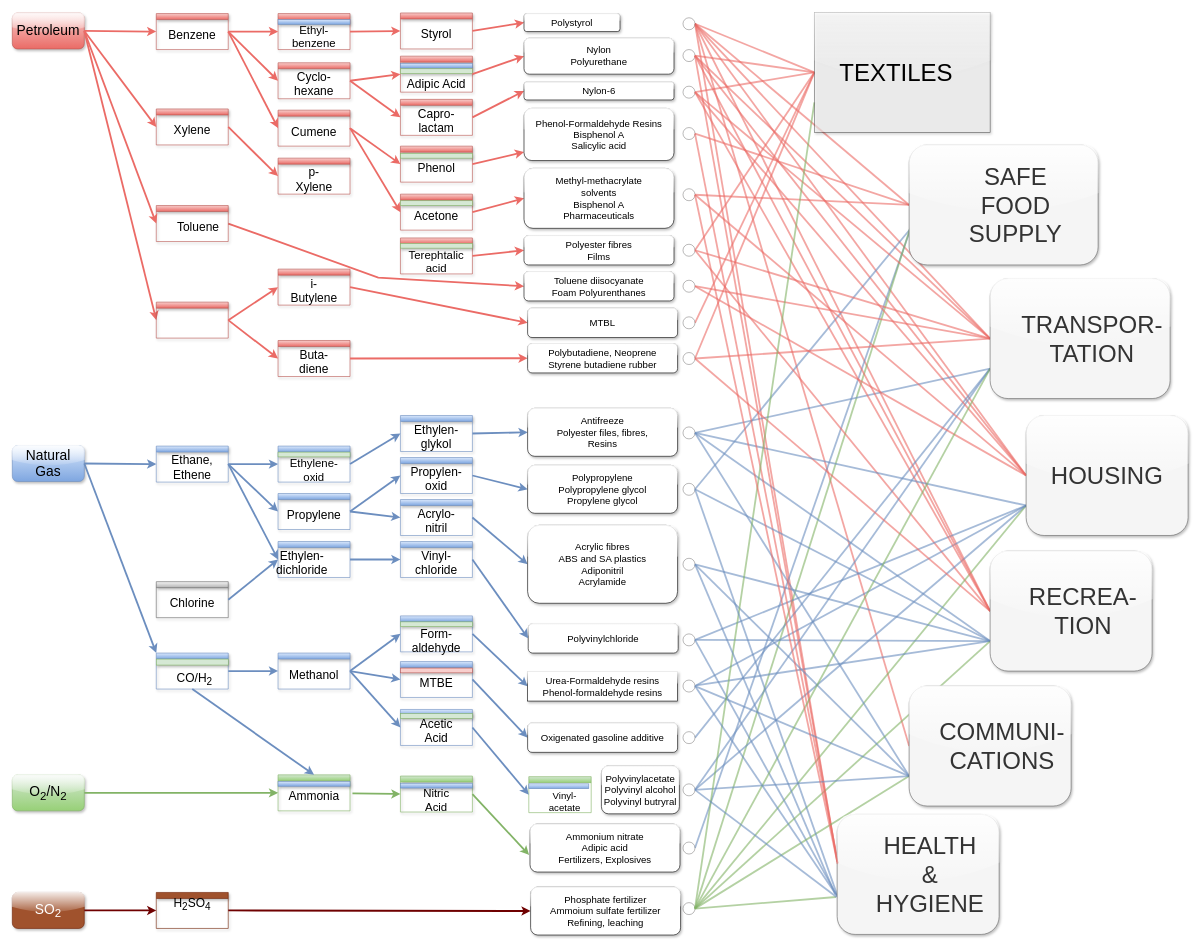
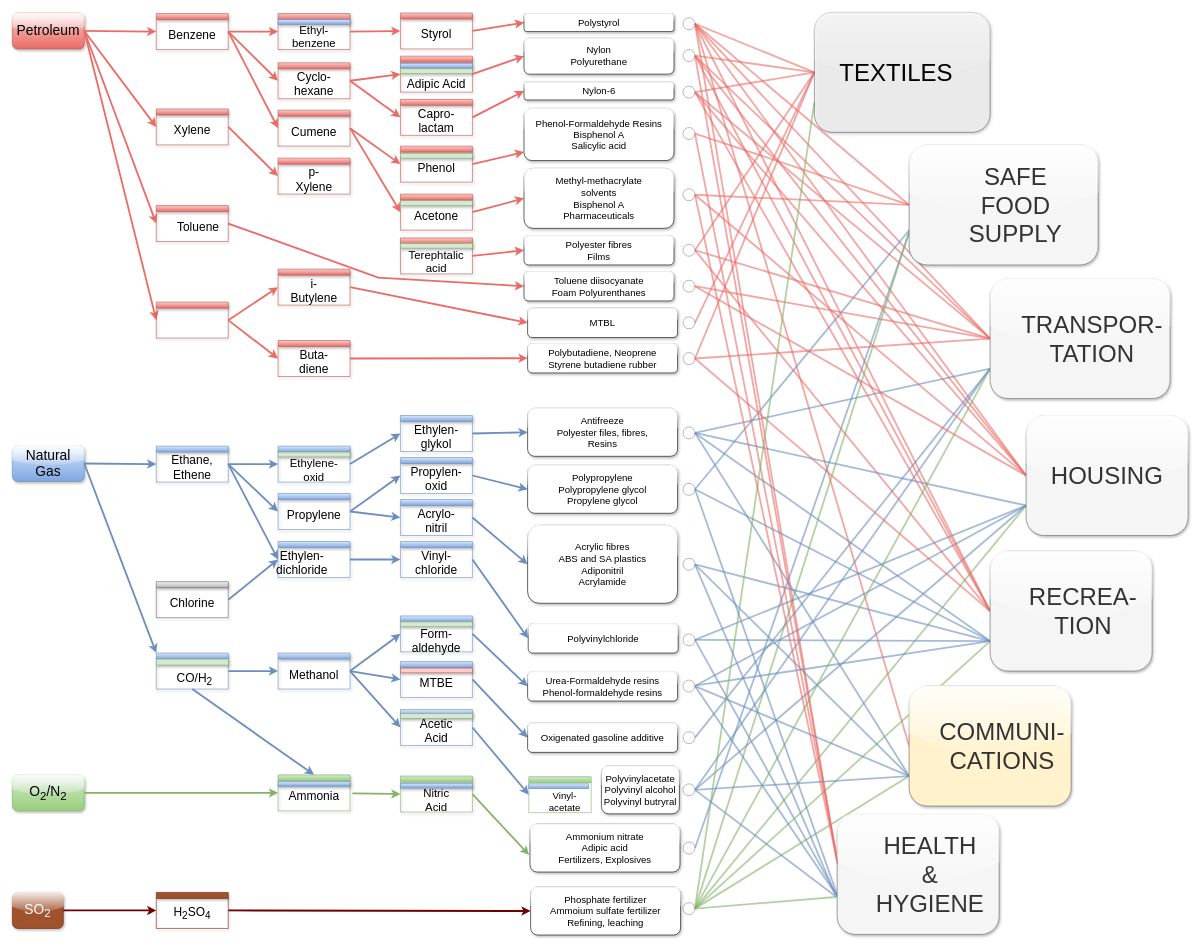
(572, 23) -> (599, 23)
(902, 72) -> (902, 72)
(603, 686) -> (603, 686)
(990, 746) -> (990, 746)
(192, 905) -> (192, 914)
(48, 911) -> (38, 911)
